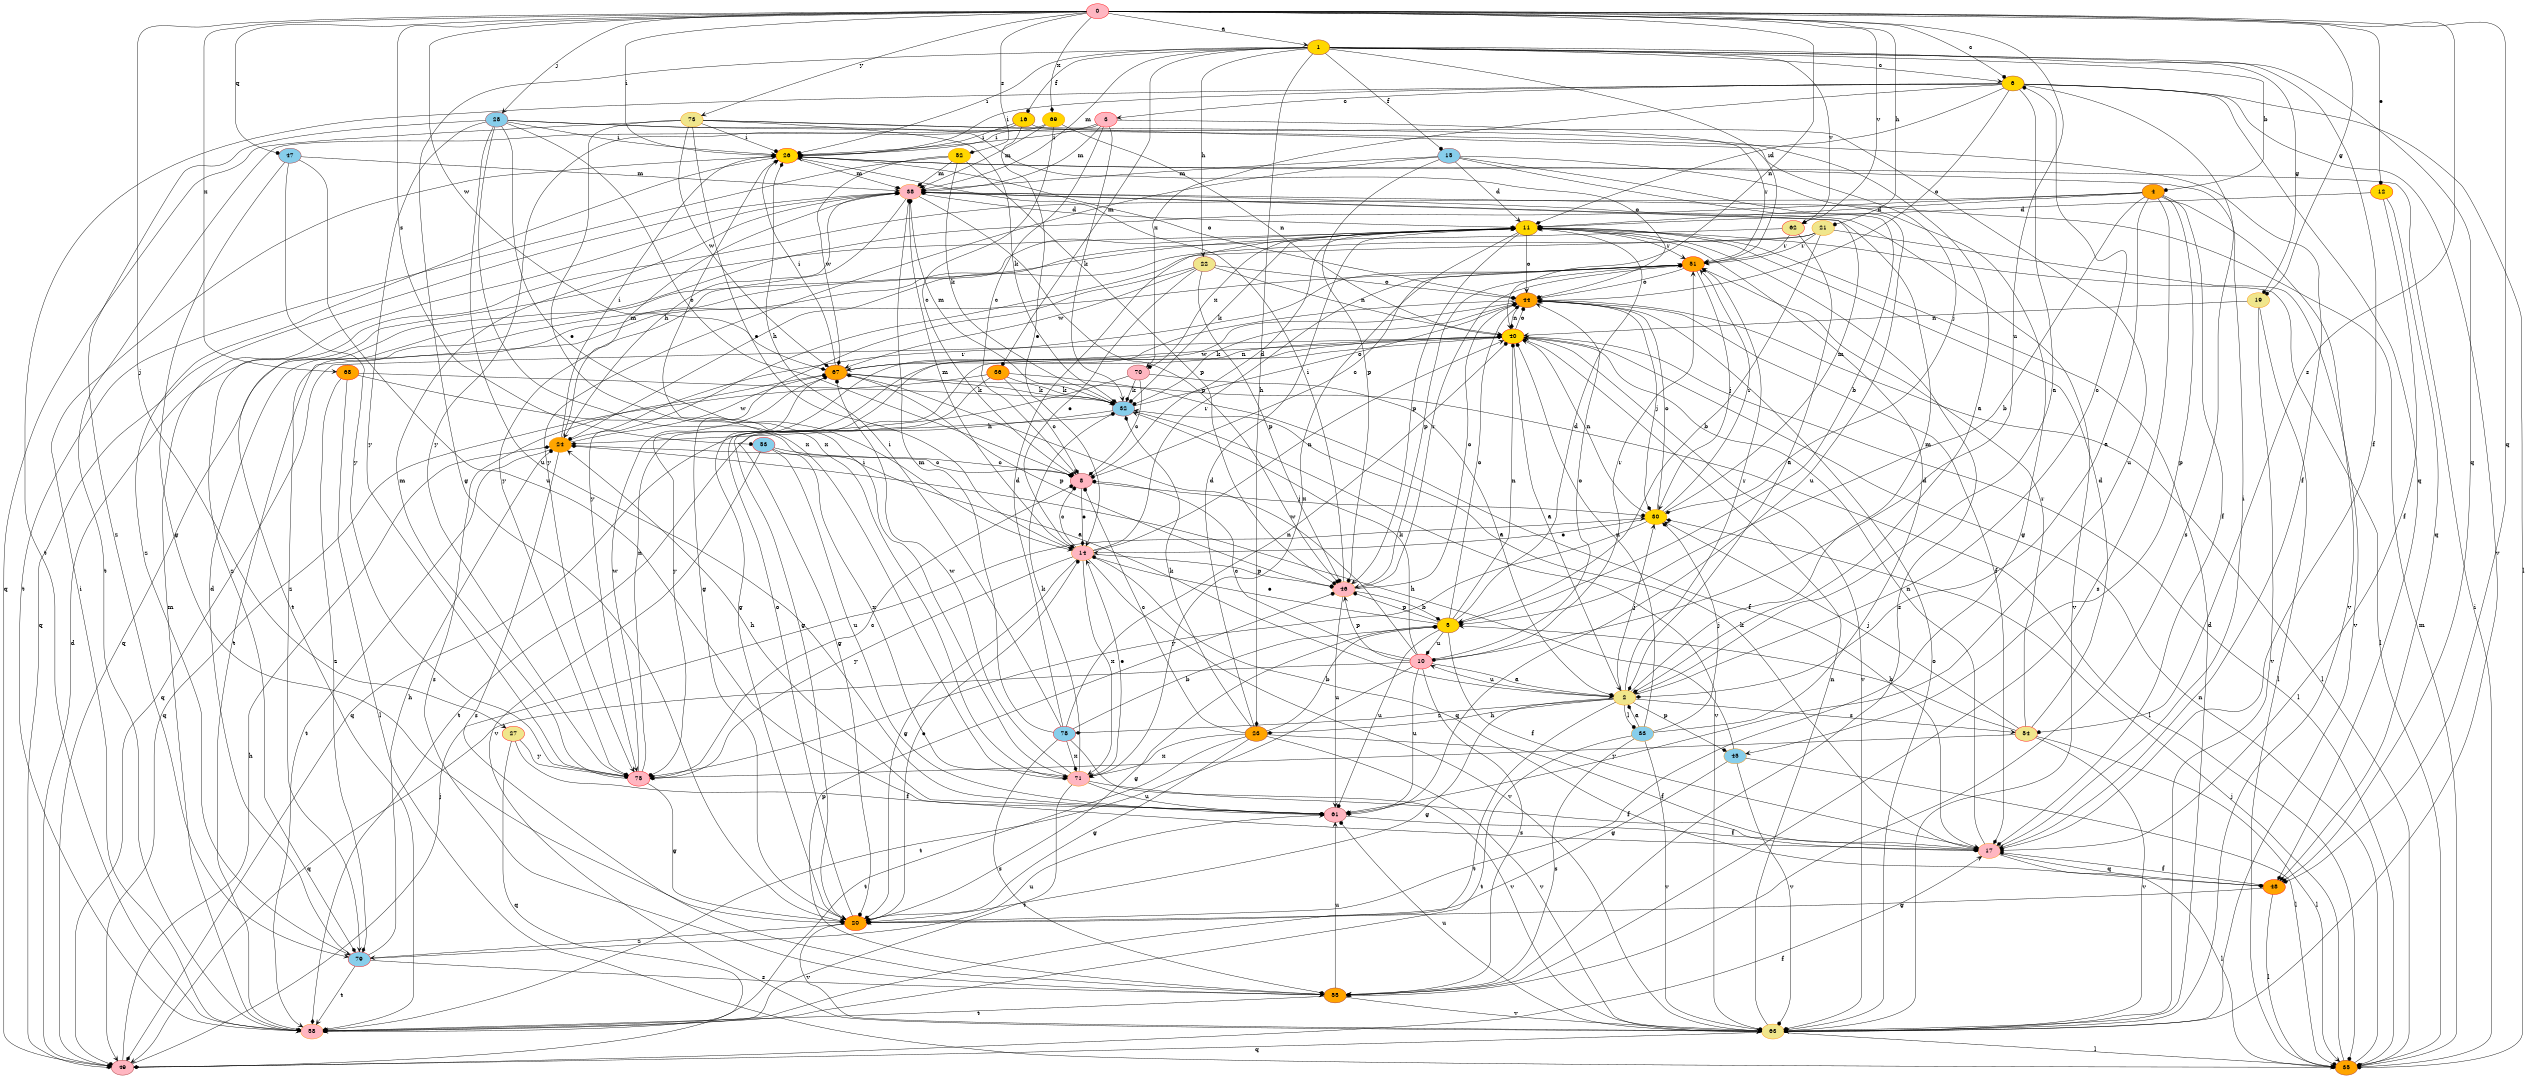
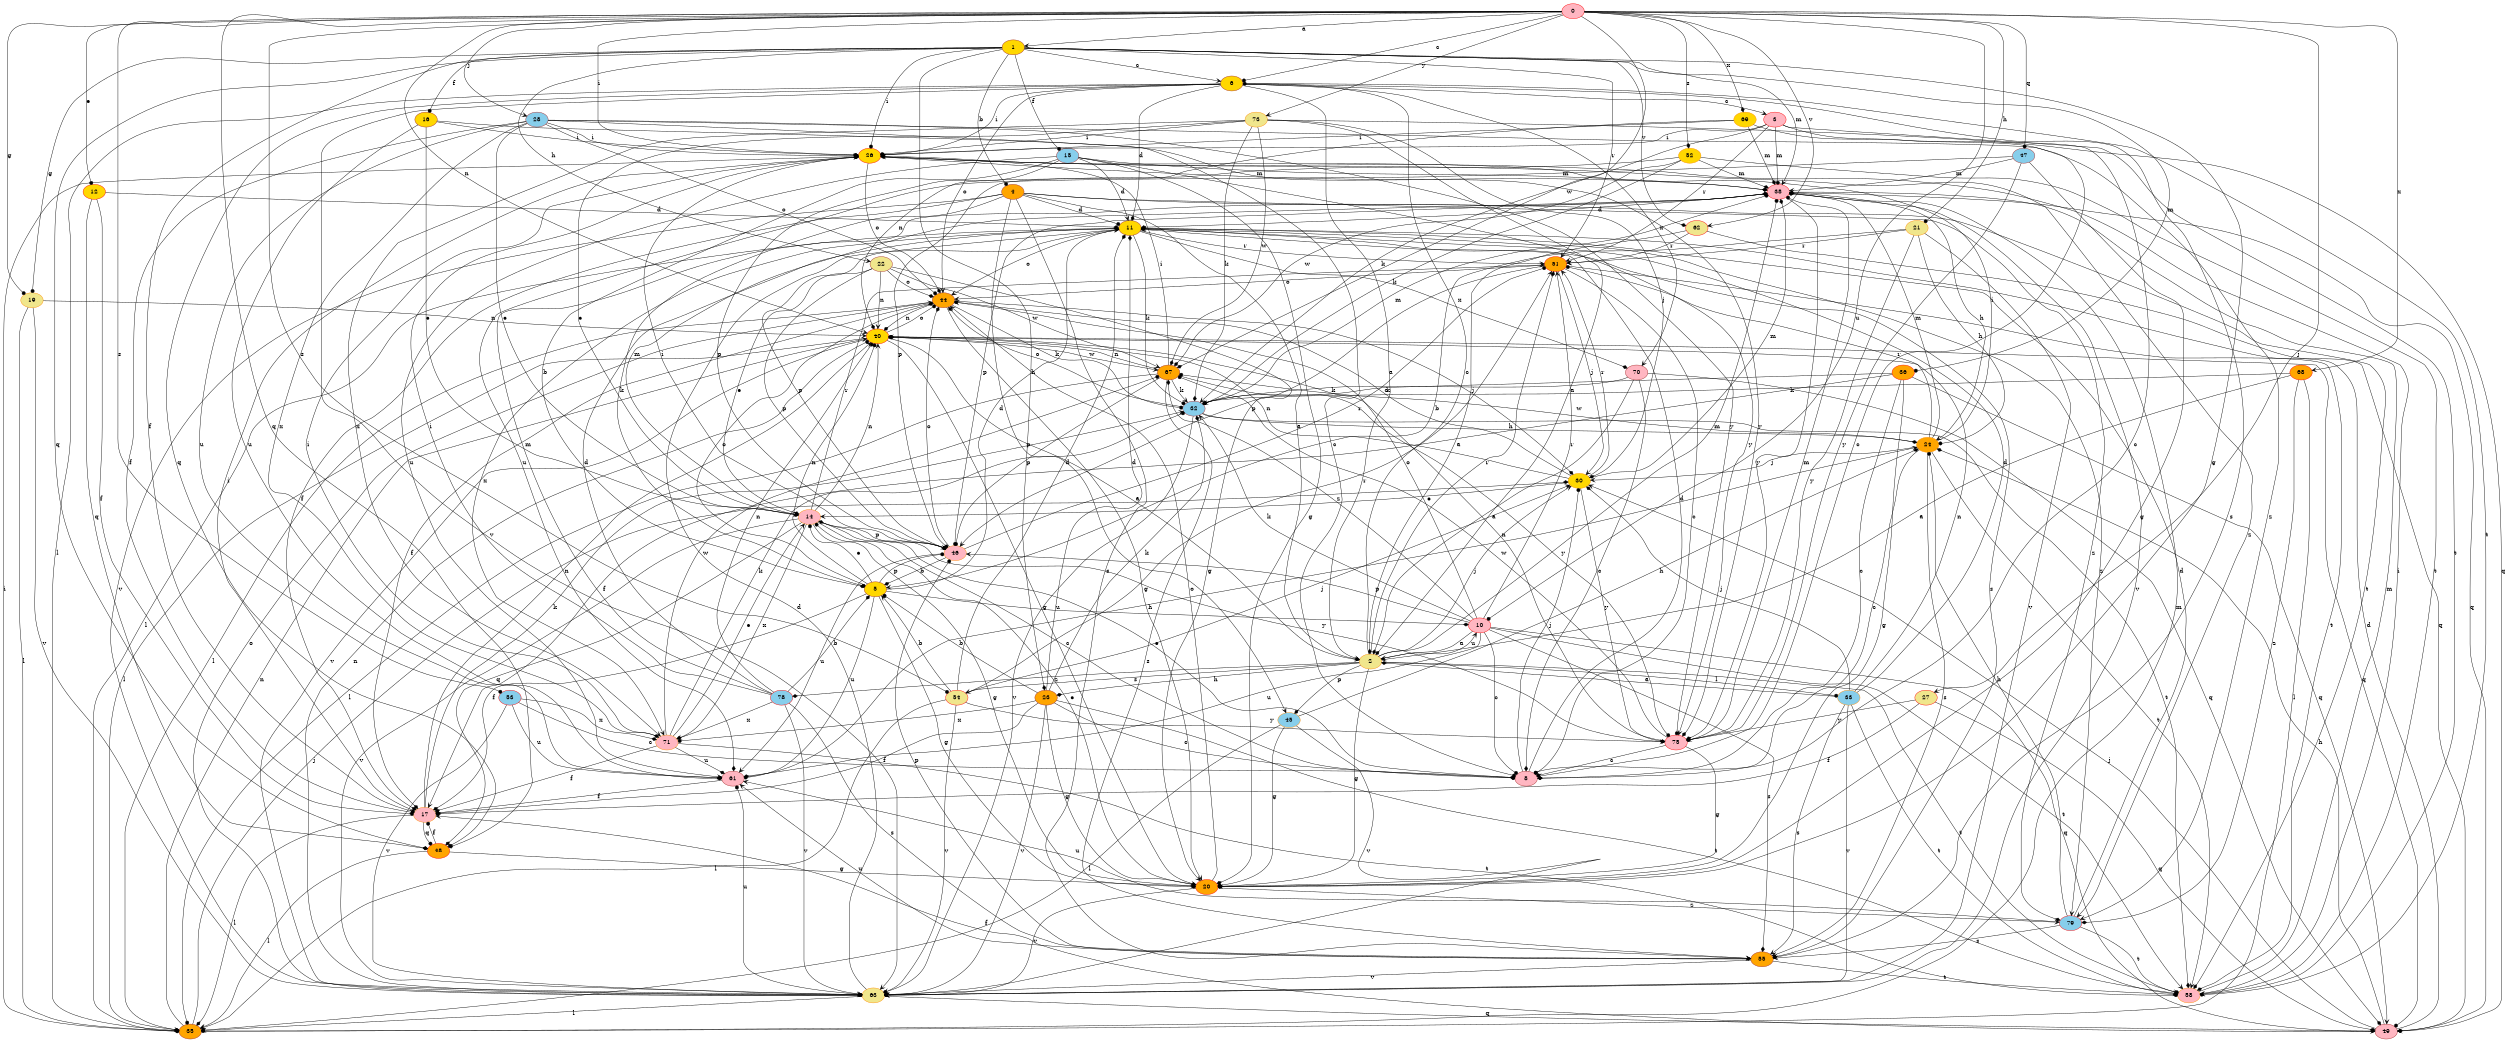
(910, 192) -> (1778, 192)
(2005, 409) -> (622, 391)
none -> (1765, 464)
(1293, 517) -> (1338, 499)
